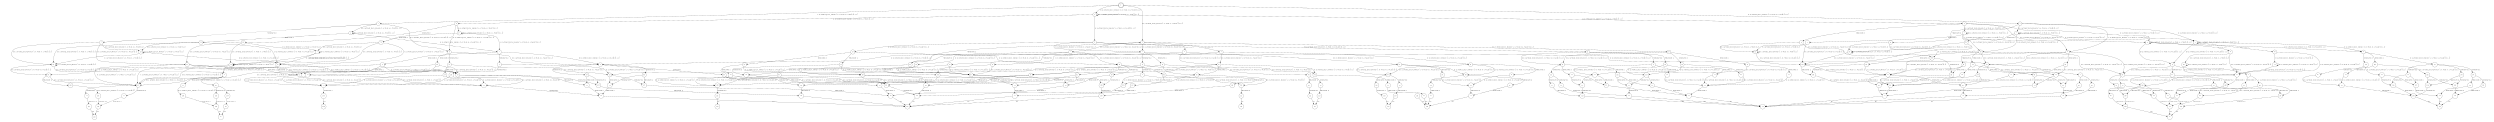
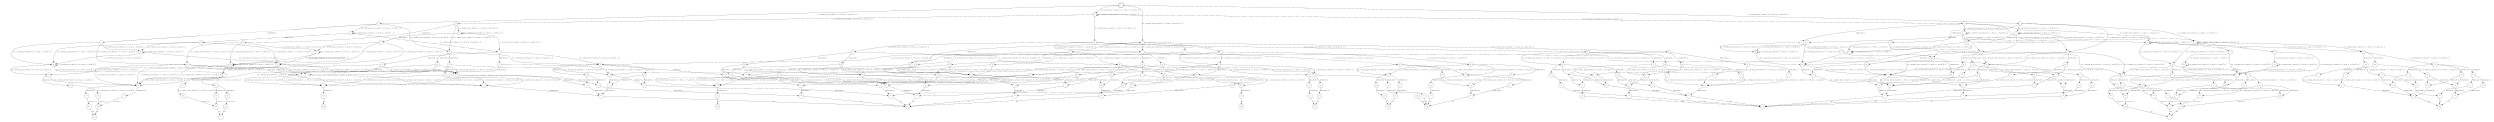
(1552, 85) -> none
